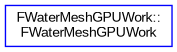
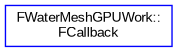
(89, 26) -> (89, 26)
